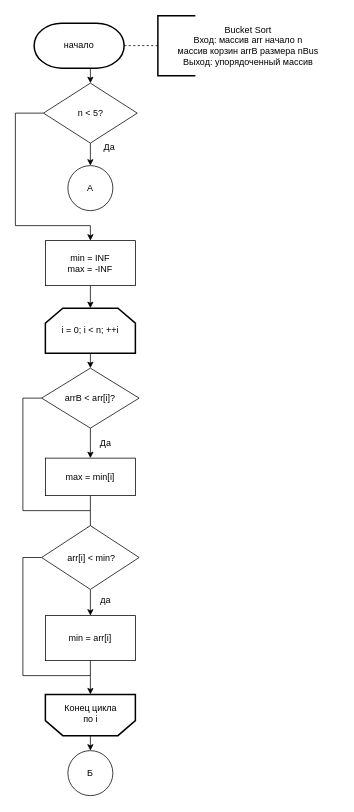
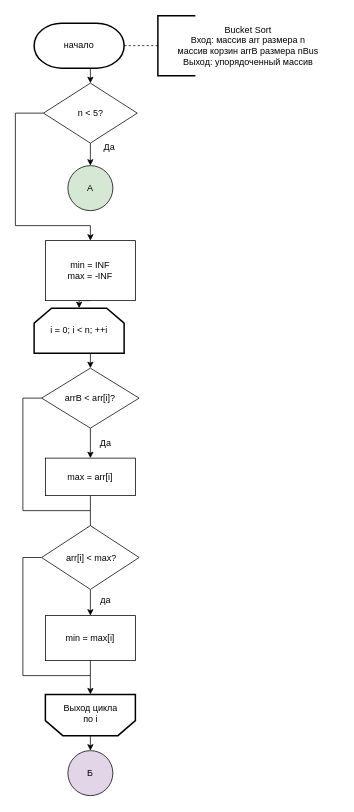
(248, 45) -> (248, 45)
(90, 188) -> (90, 188)
(90, 263) -> (90, 270)
(90, 330) -> (79, 330)
(90, 477) -> (90, 477)
(90, 558) -> (90, 558)
(90, 638) -> (90, 638)
(91, 713) -> (91, 713)
(90, 773) -> (90, 773)
